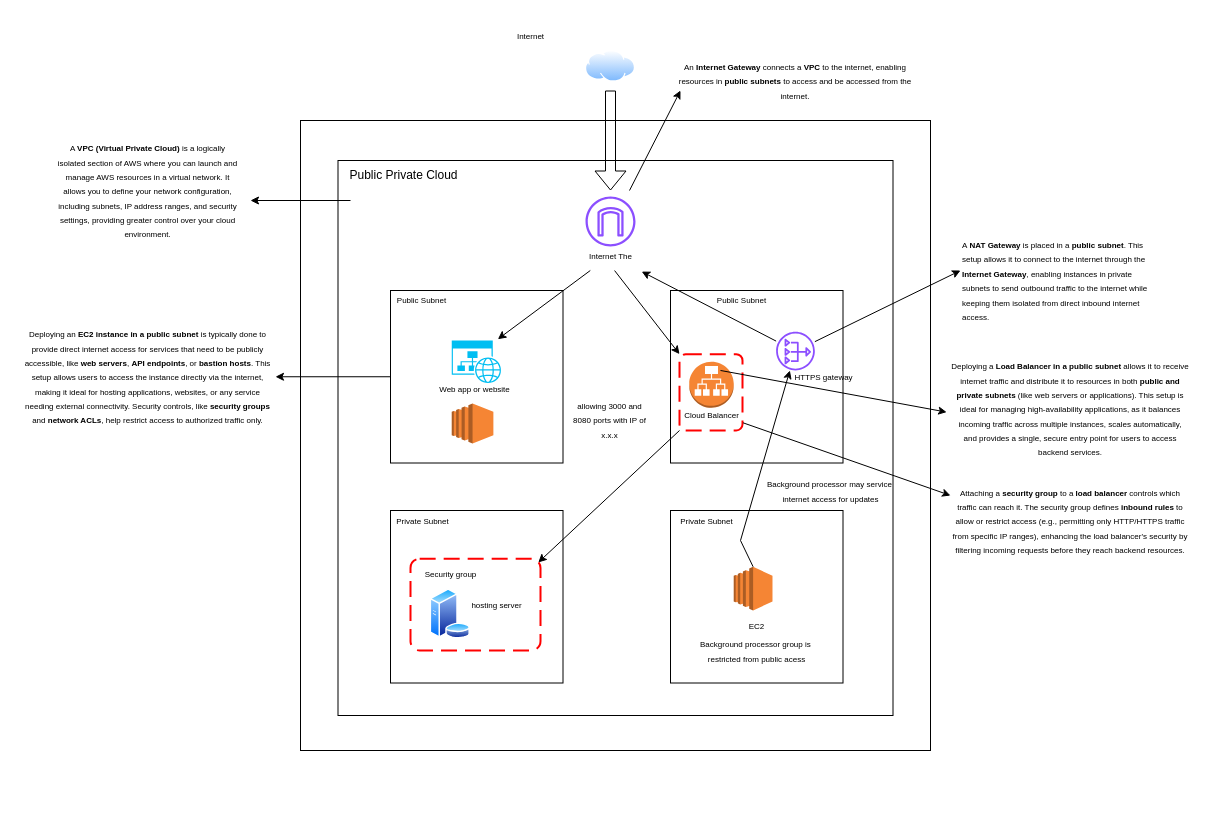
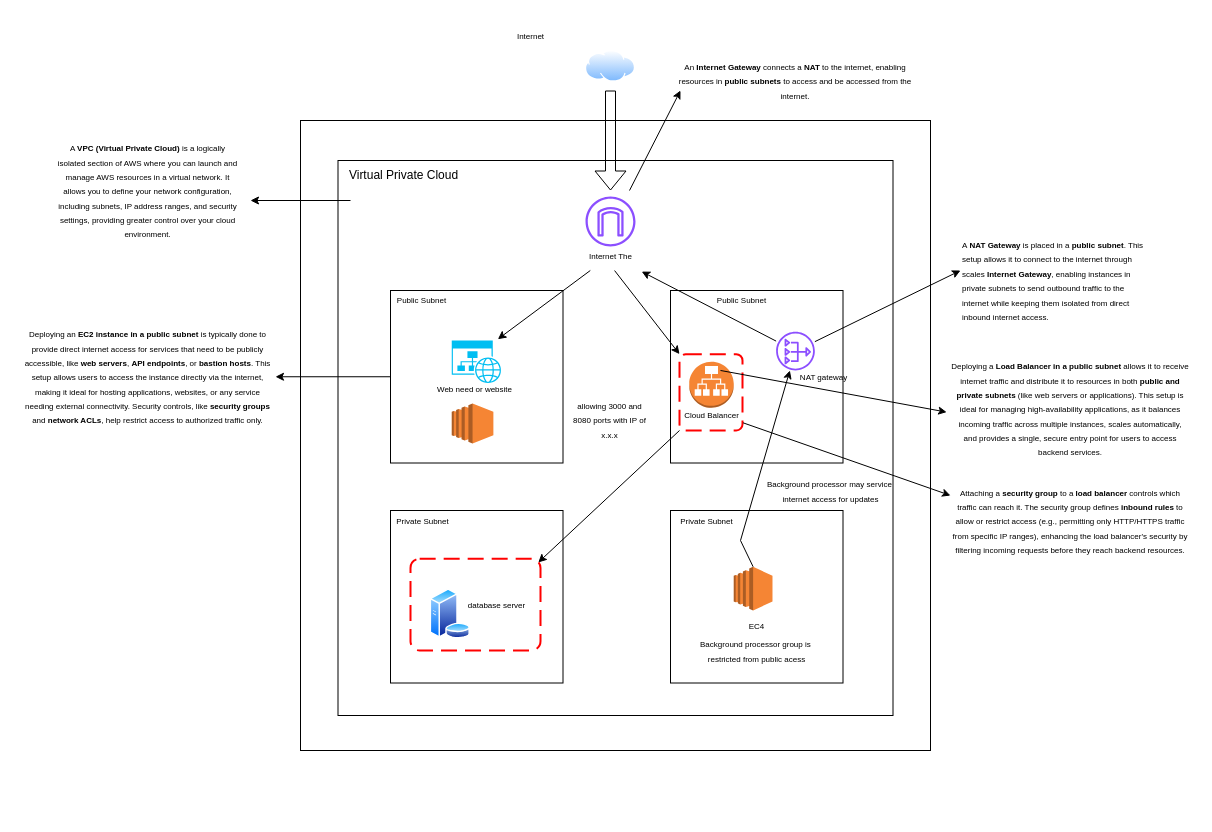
(796, 81) -> (796, 81)
(404, 176) -> (404, 176)
(1057, 302) -> (1057, 302)
(824, 377) -> (824, 377)
(475, 389) -> (475, 389)
(451, 574) -> none
(497, 605) -> (497, 605)
(757, 626) -> (757, 626)
